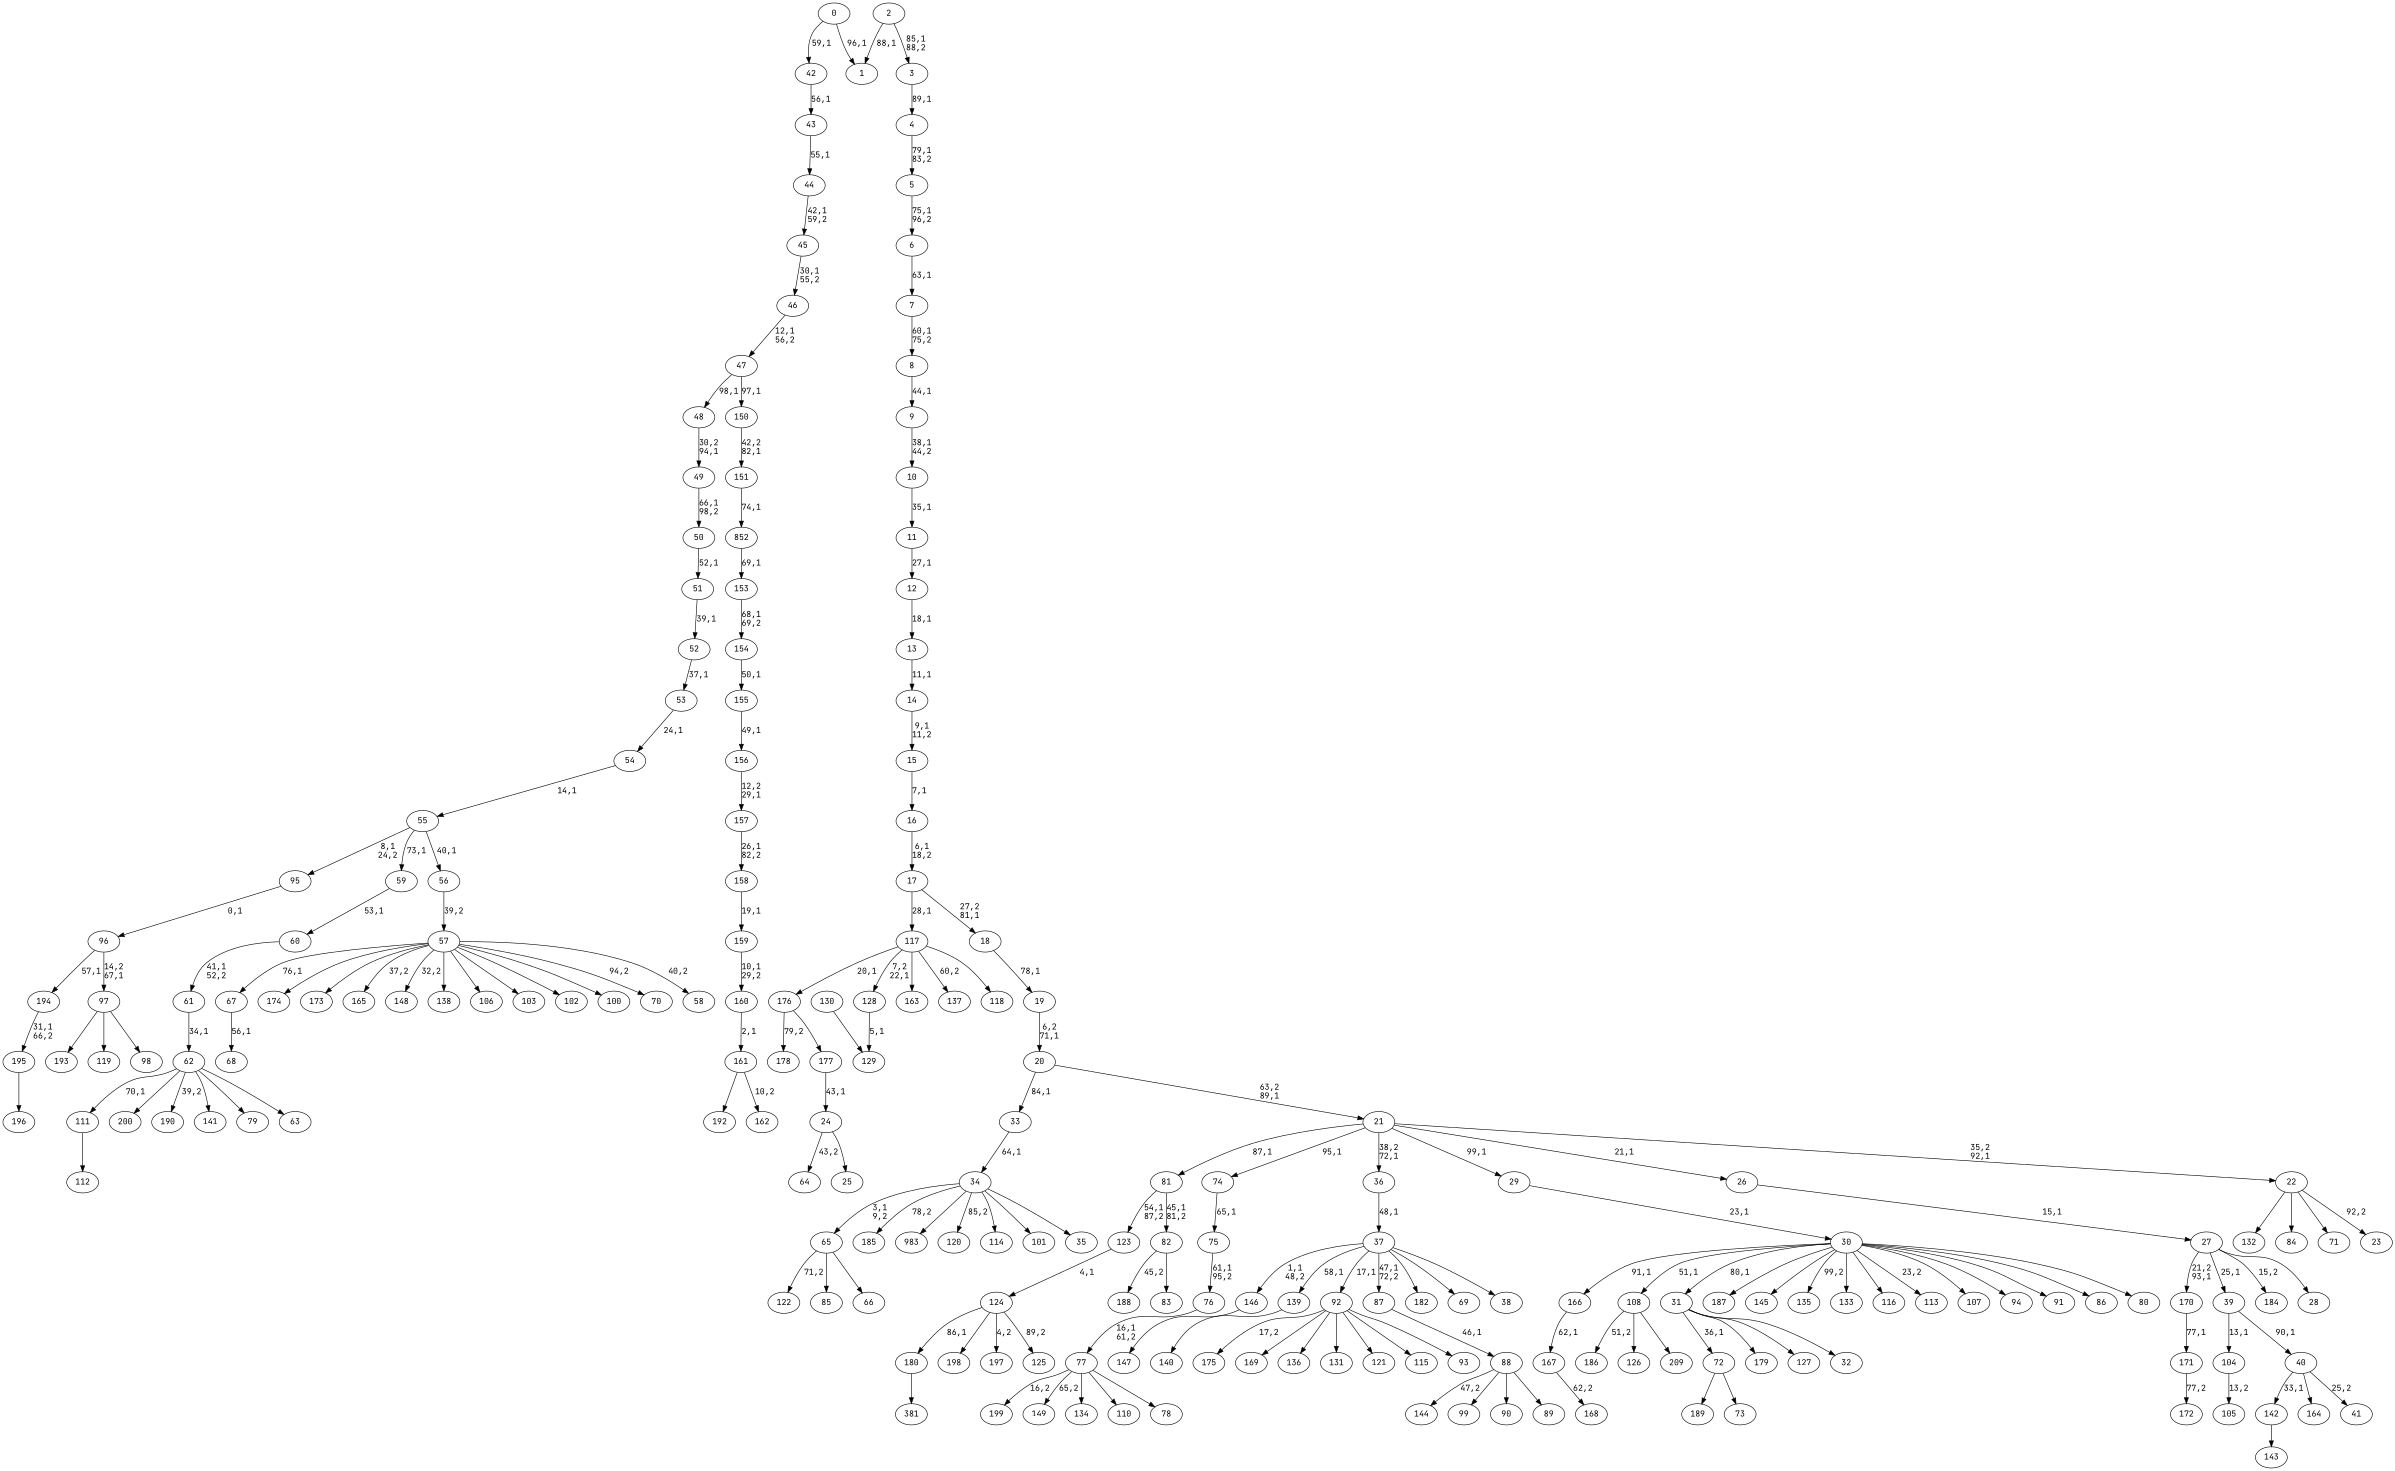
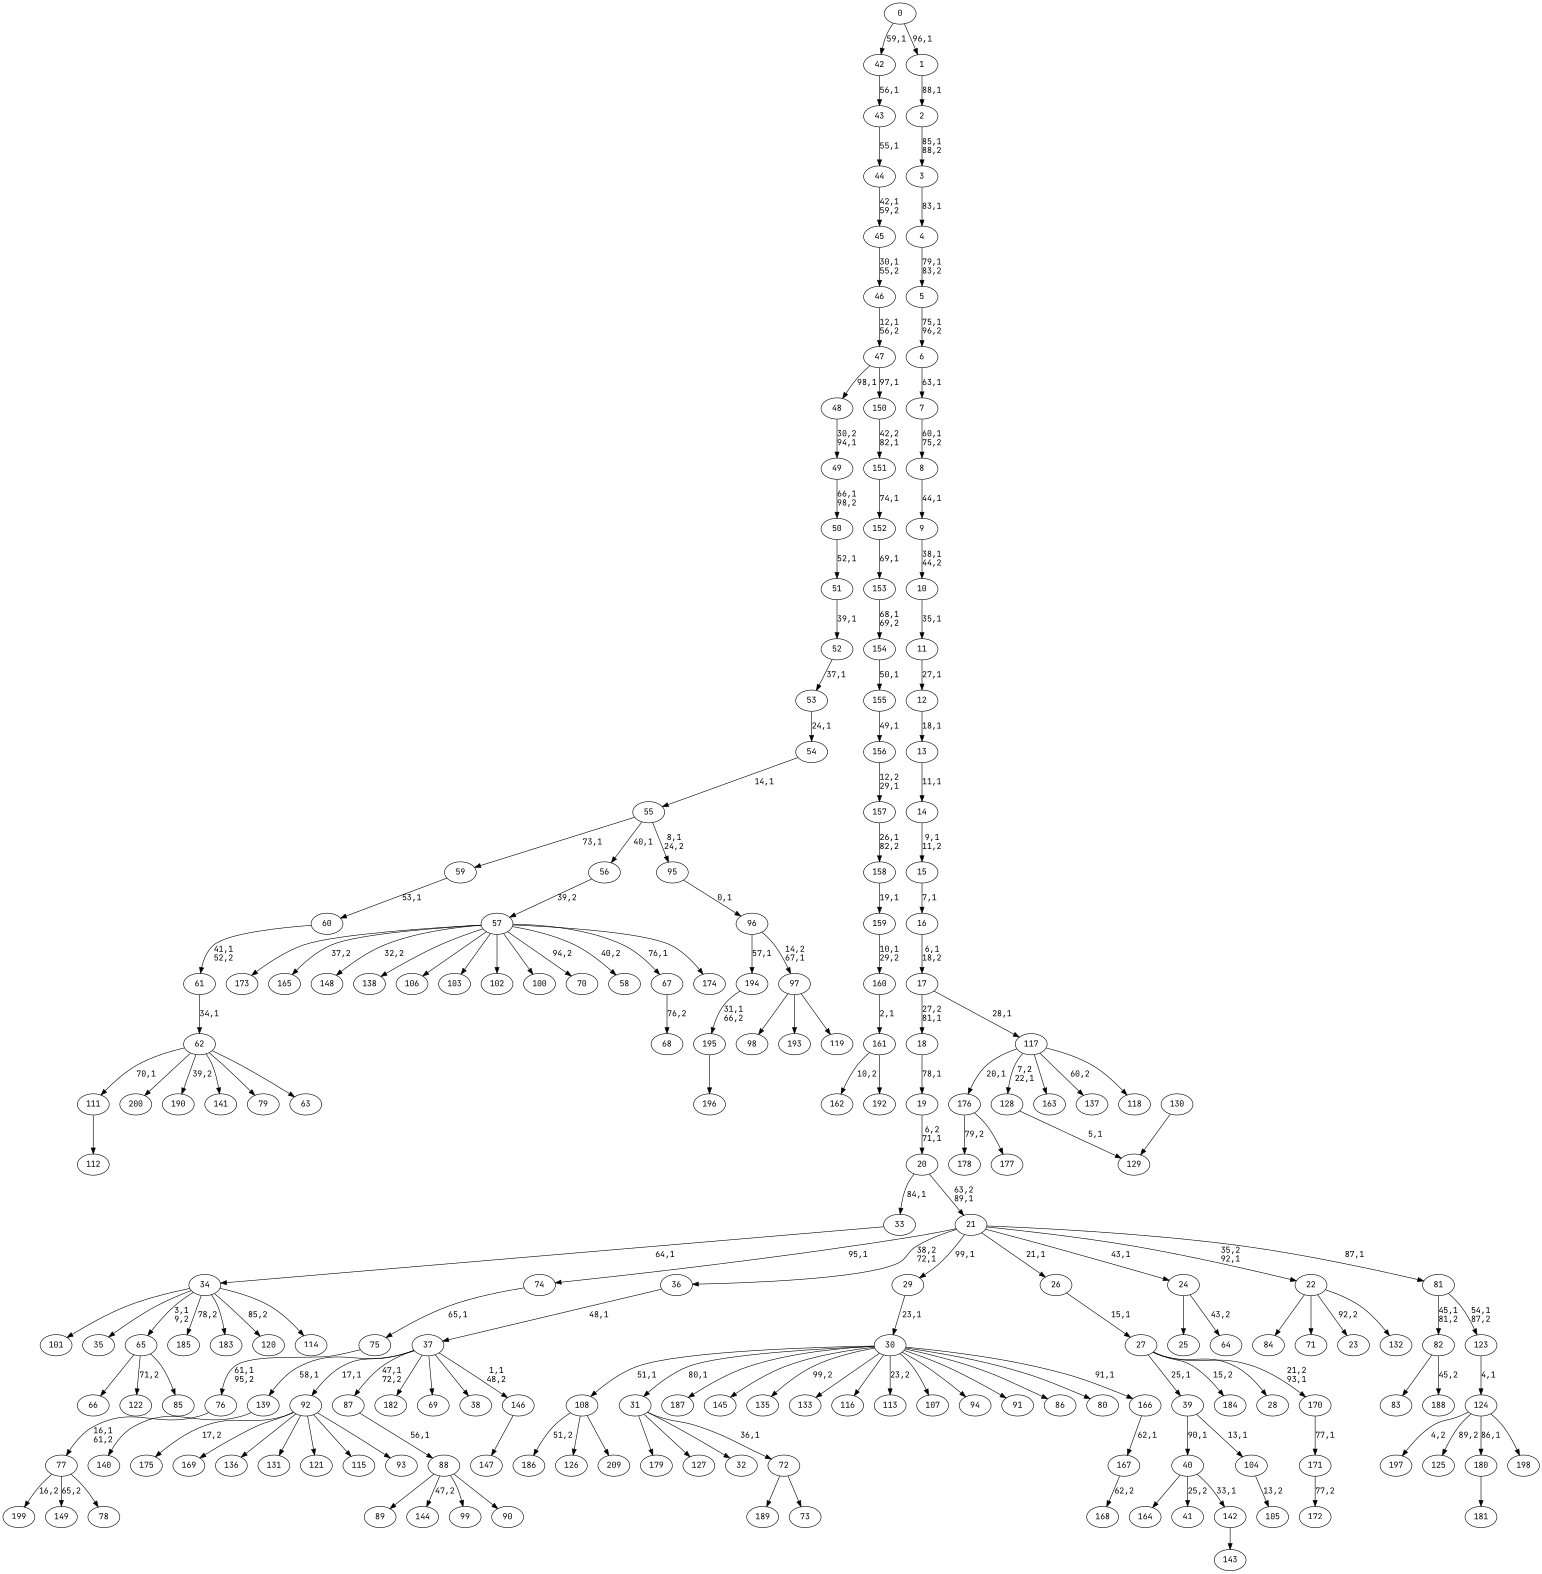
(874, 40) -> (922, 88)
(922, 99) -> (932, 207)
(741, 538) -> (880, 529)
(241, 1032) -> (677, 1014)
(826, 1089) -> (1075, 1253)
(911, 1243) -> (226, 1345)
(1472, 1333) -> (420, 1436)
(911, 1414) -> (1481, 1517)
(1081, 1414) -> none
(1124, 1414) -> none
